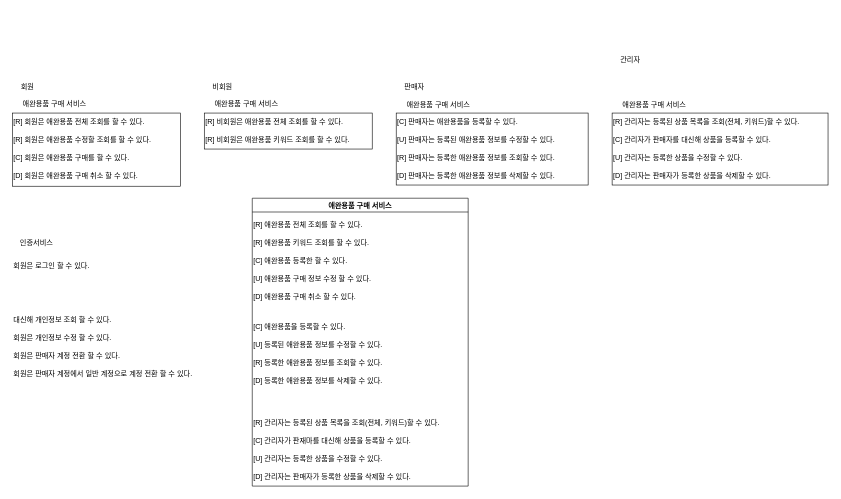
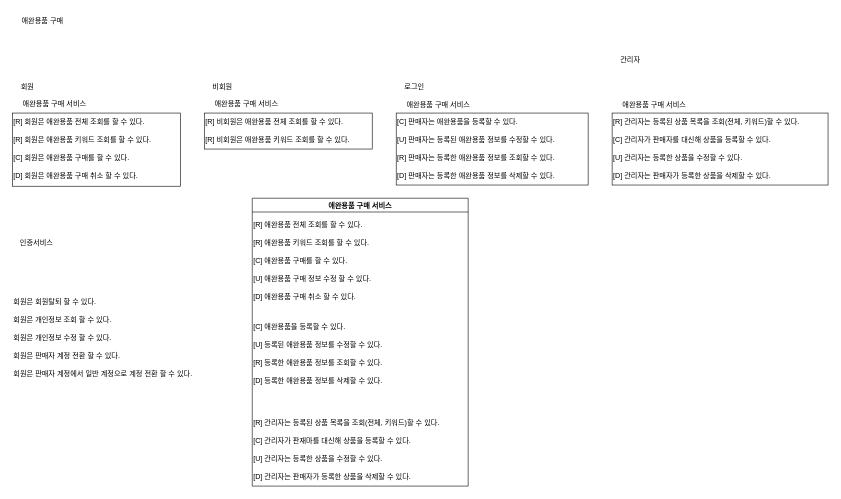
none -> (42, 21)
(415, 87) -> (415, 87)
(89, 140) -> (89, 140)
(306, 261) -> (306, 261)
(60, 266) -> none
none -> (63, 302)
(67, 320) -> (67, 320)
